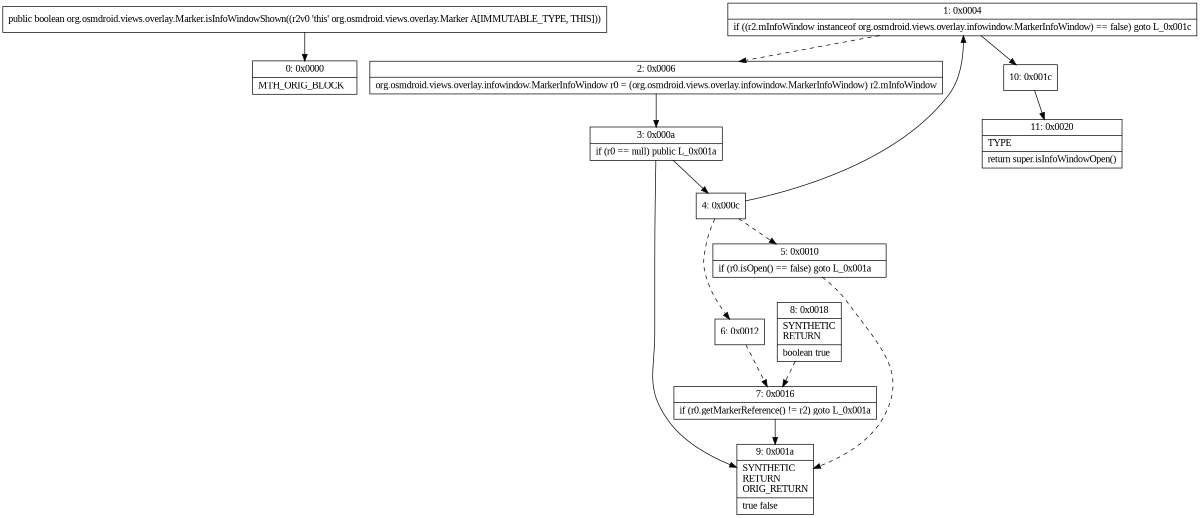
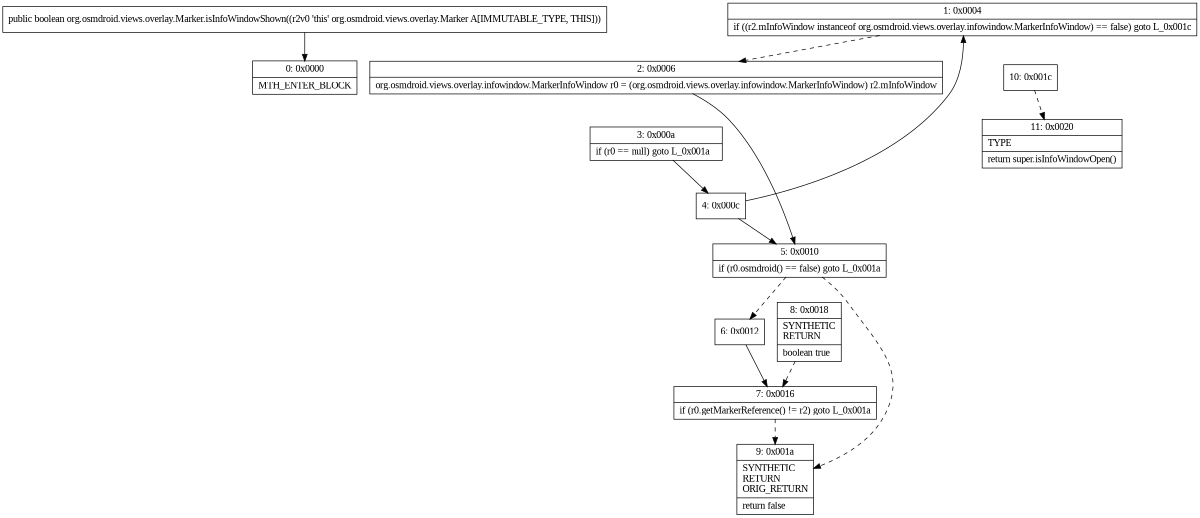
(996, 48) -> none
(301, 86) -> (305, 86)
(1038, 102) -> (1038, 102)
(656, 107) -> (756, 156)
(656, 152) -> (653, 152)
(754, 229) -> (754, 229)
(704, 268) -> (770, 295)
(795, 269) -> (800, 269)
(655, 331) -> none
(755, 363) -> (755, 363)
(775, 428) -> (775, 428)
(760, 506) -> (764, 506)
